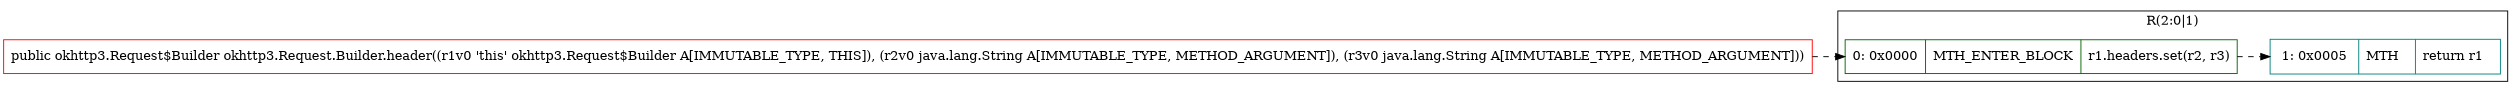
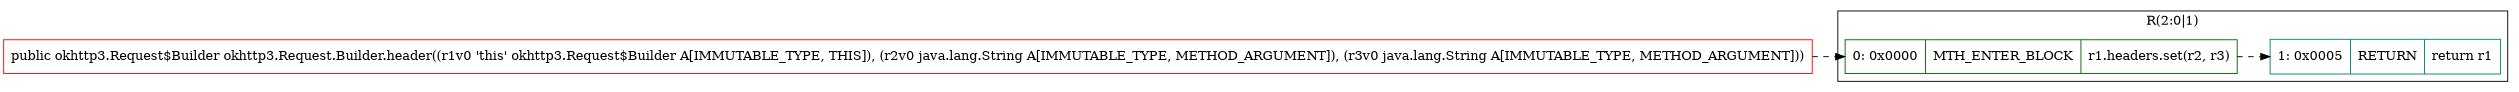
(2383, 56) -> (2388, 56)
